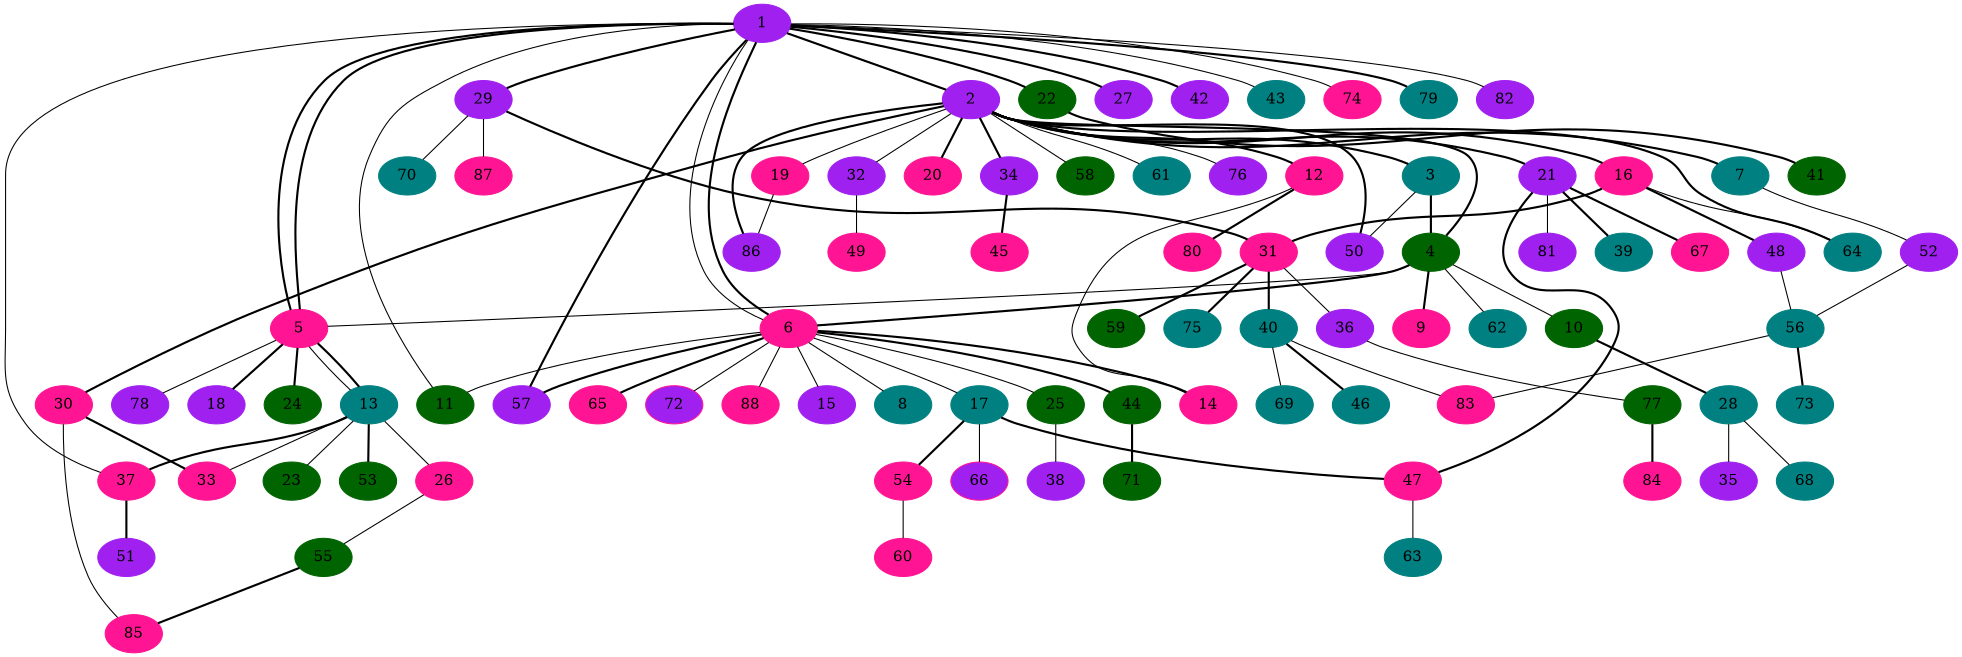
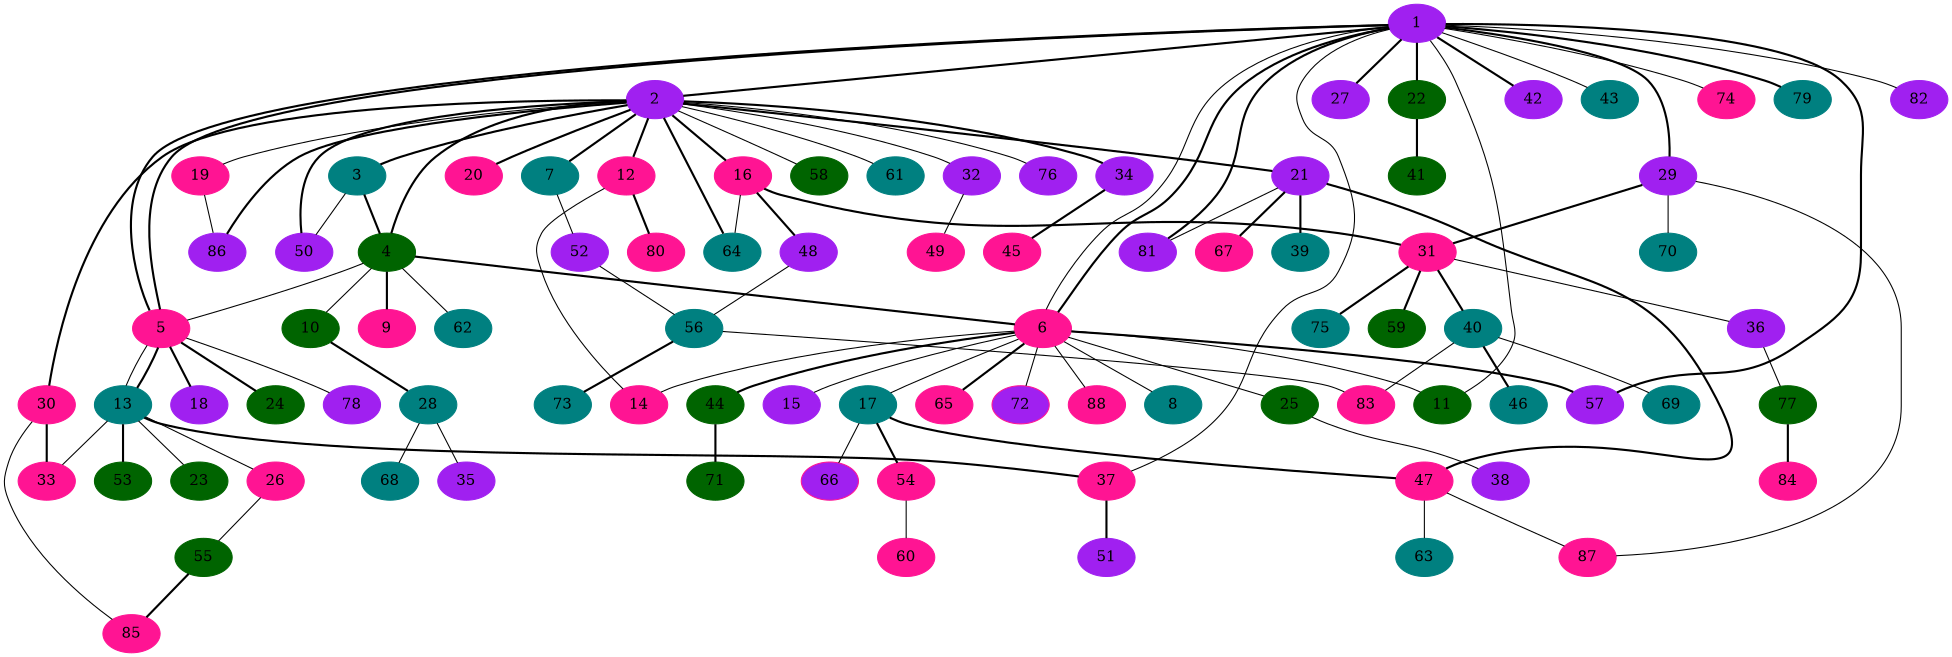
none -> (1250, 104)
(1004, 350) -> (836, 351)
none -> (1506, 520)
